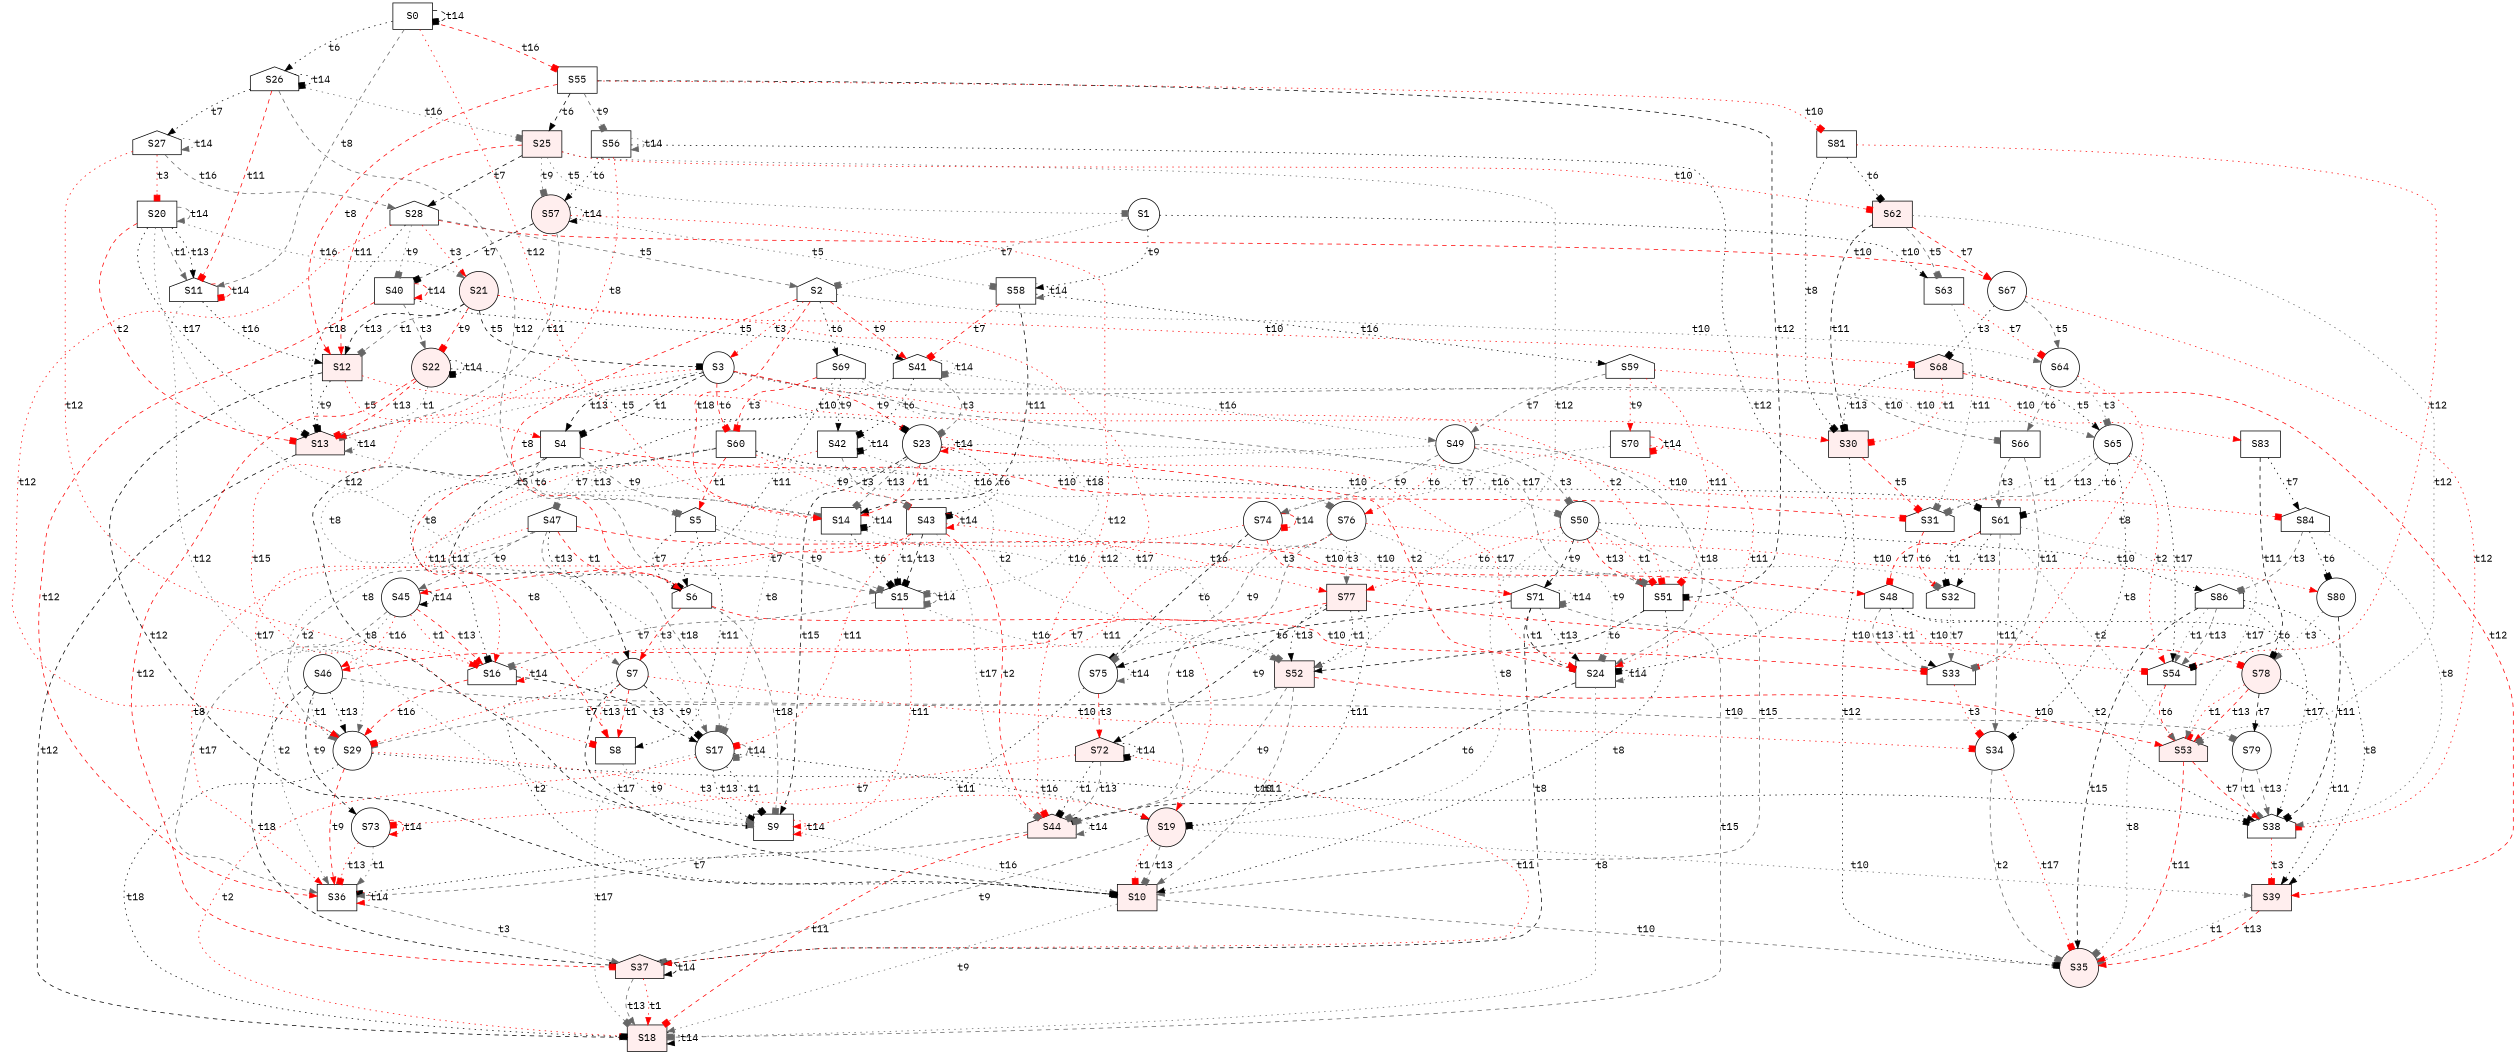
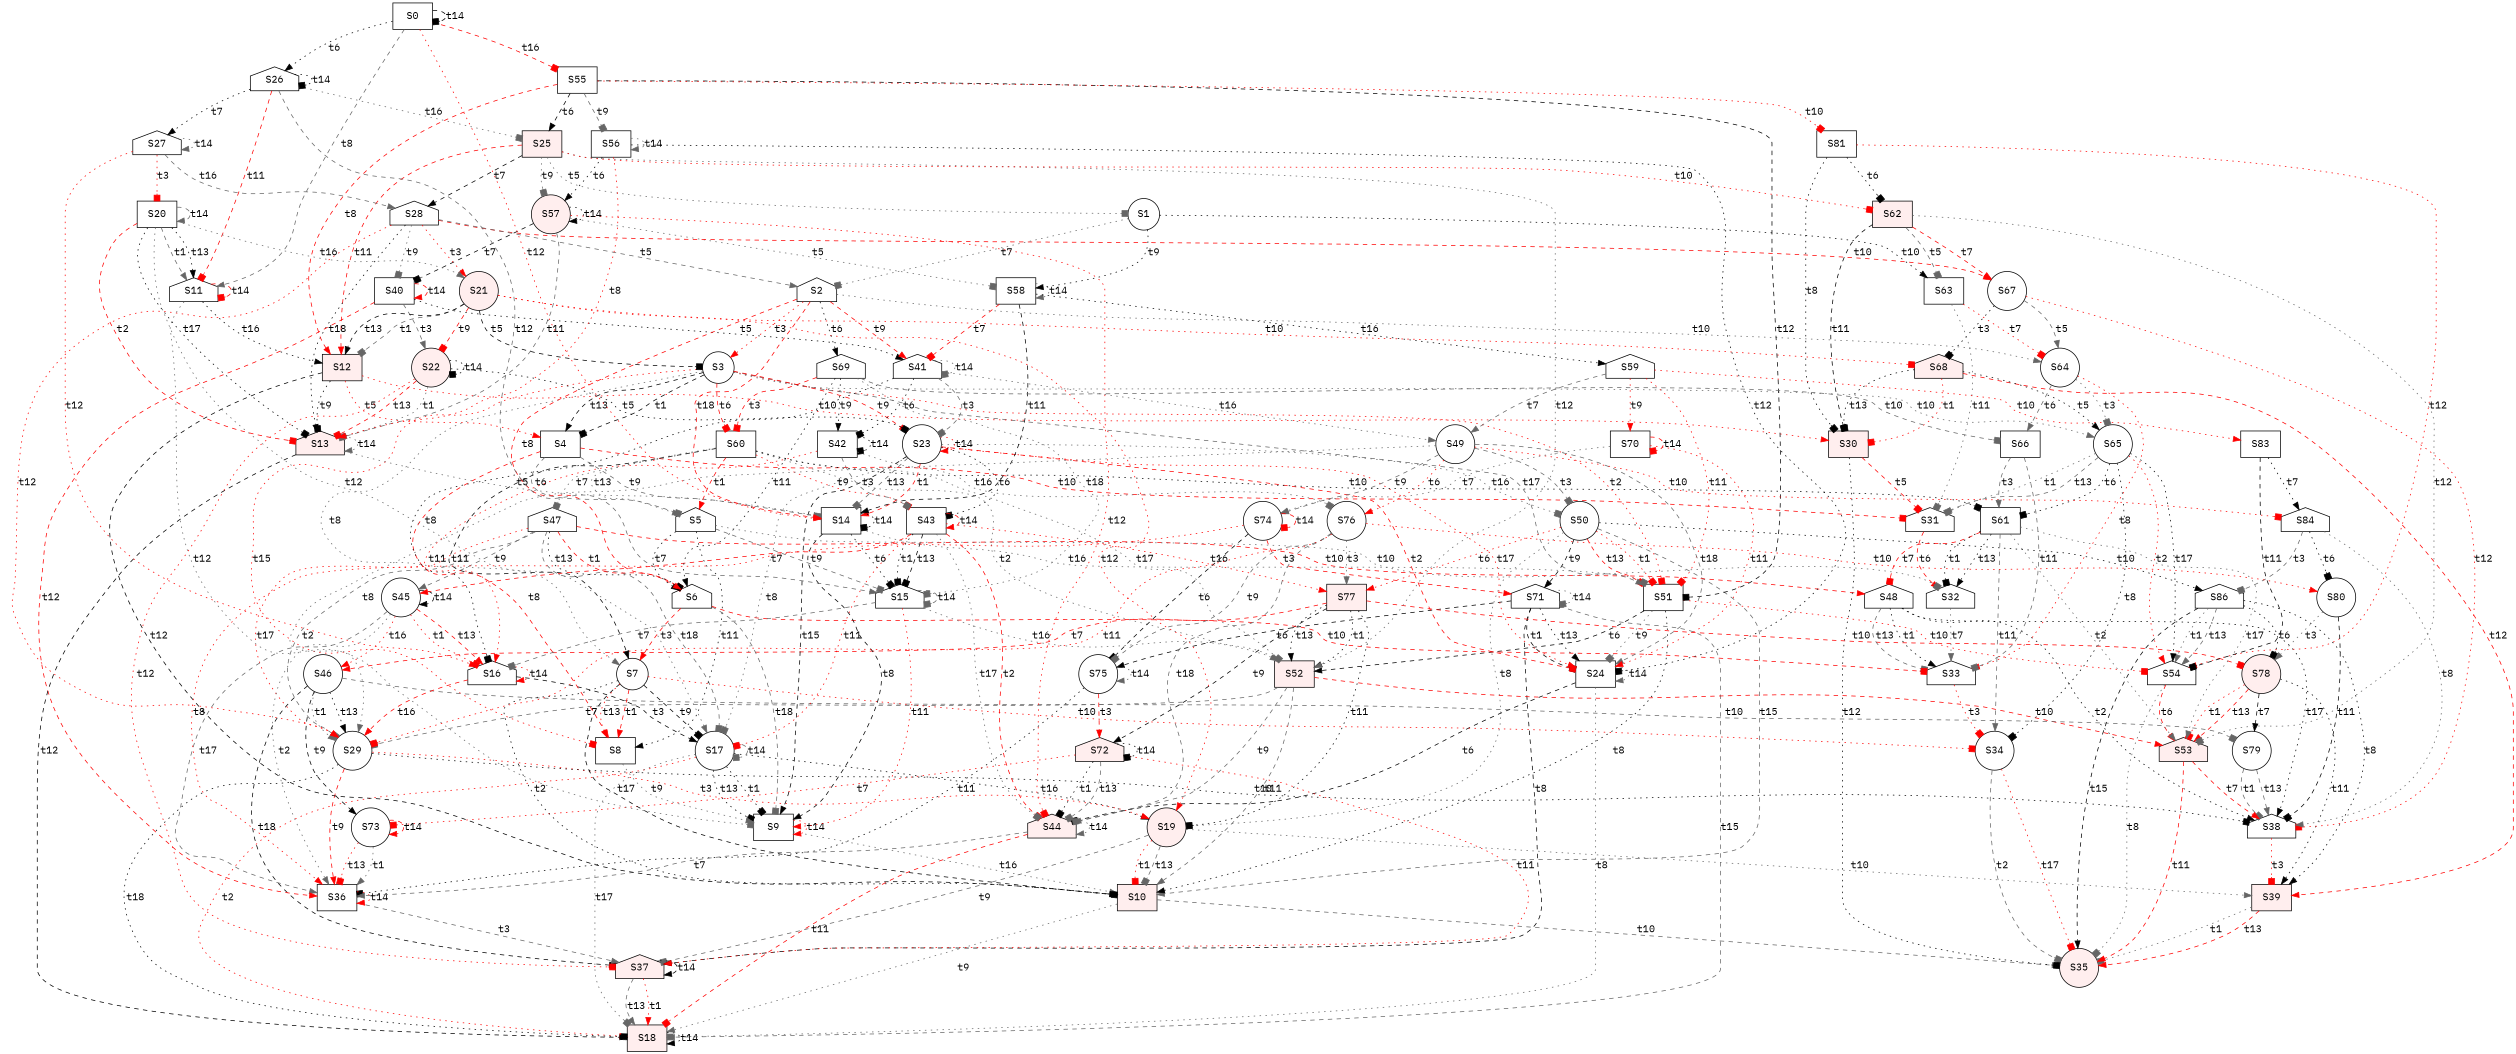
(1520, 566) -> (1633, 633)
(349, 624) -> (881, 674)
(150, 784) -> (150, 784)
